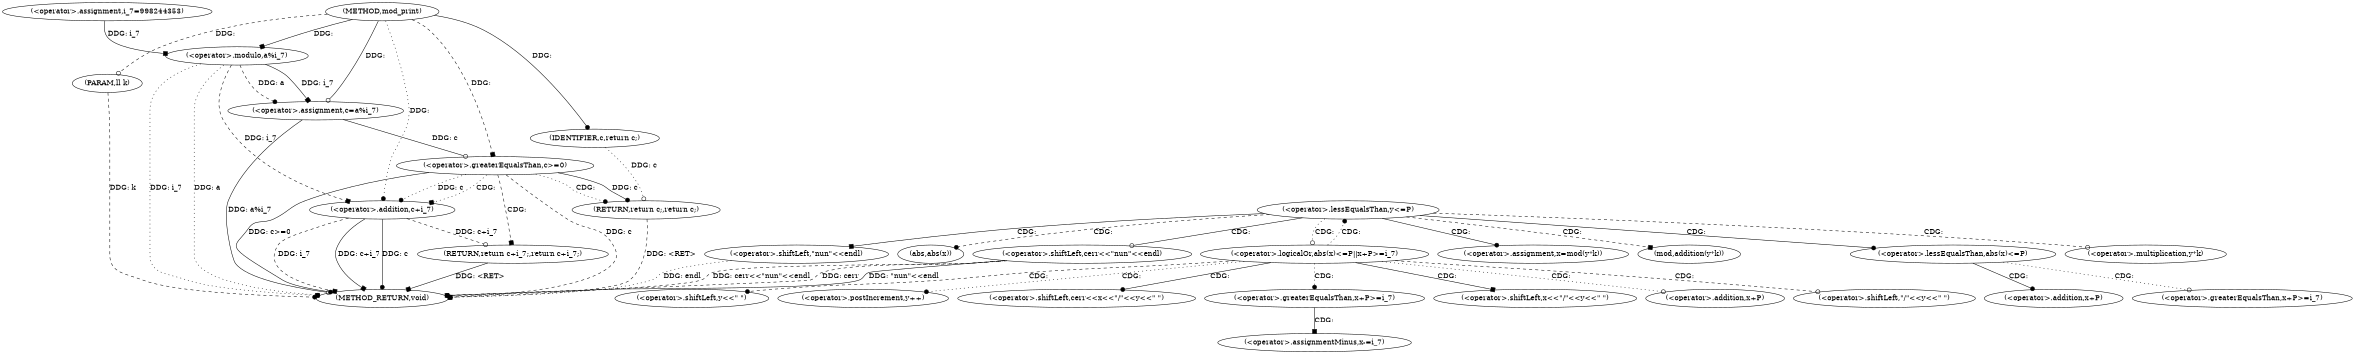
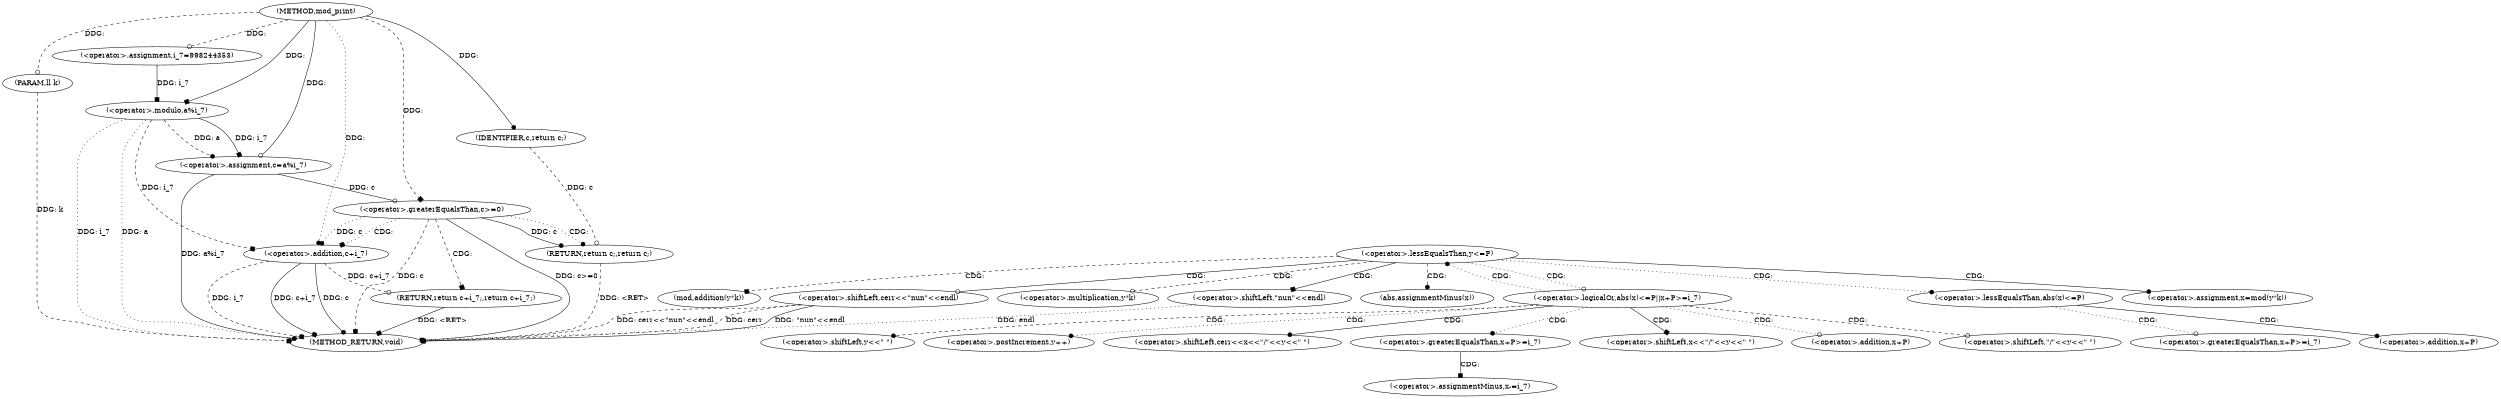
none -> (240, 33)
(628, 170) -> (567, 191)
(1646, 232) -> (1714, 276)
(931, 254) -> (1427, 298)
